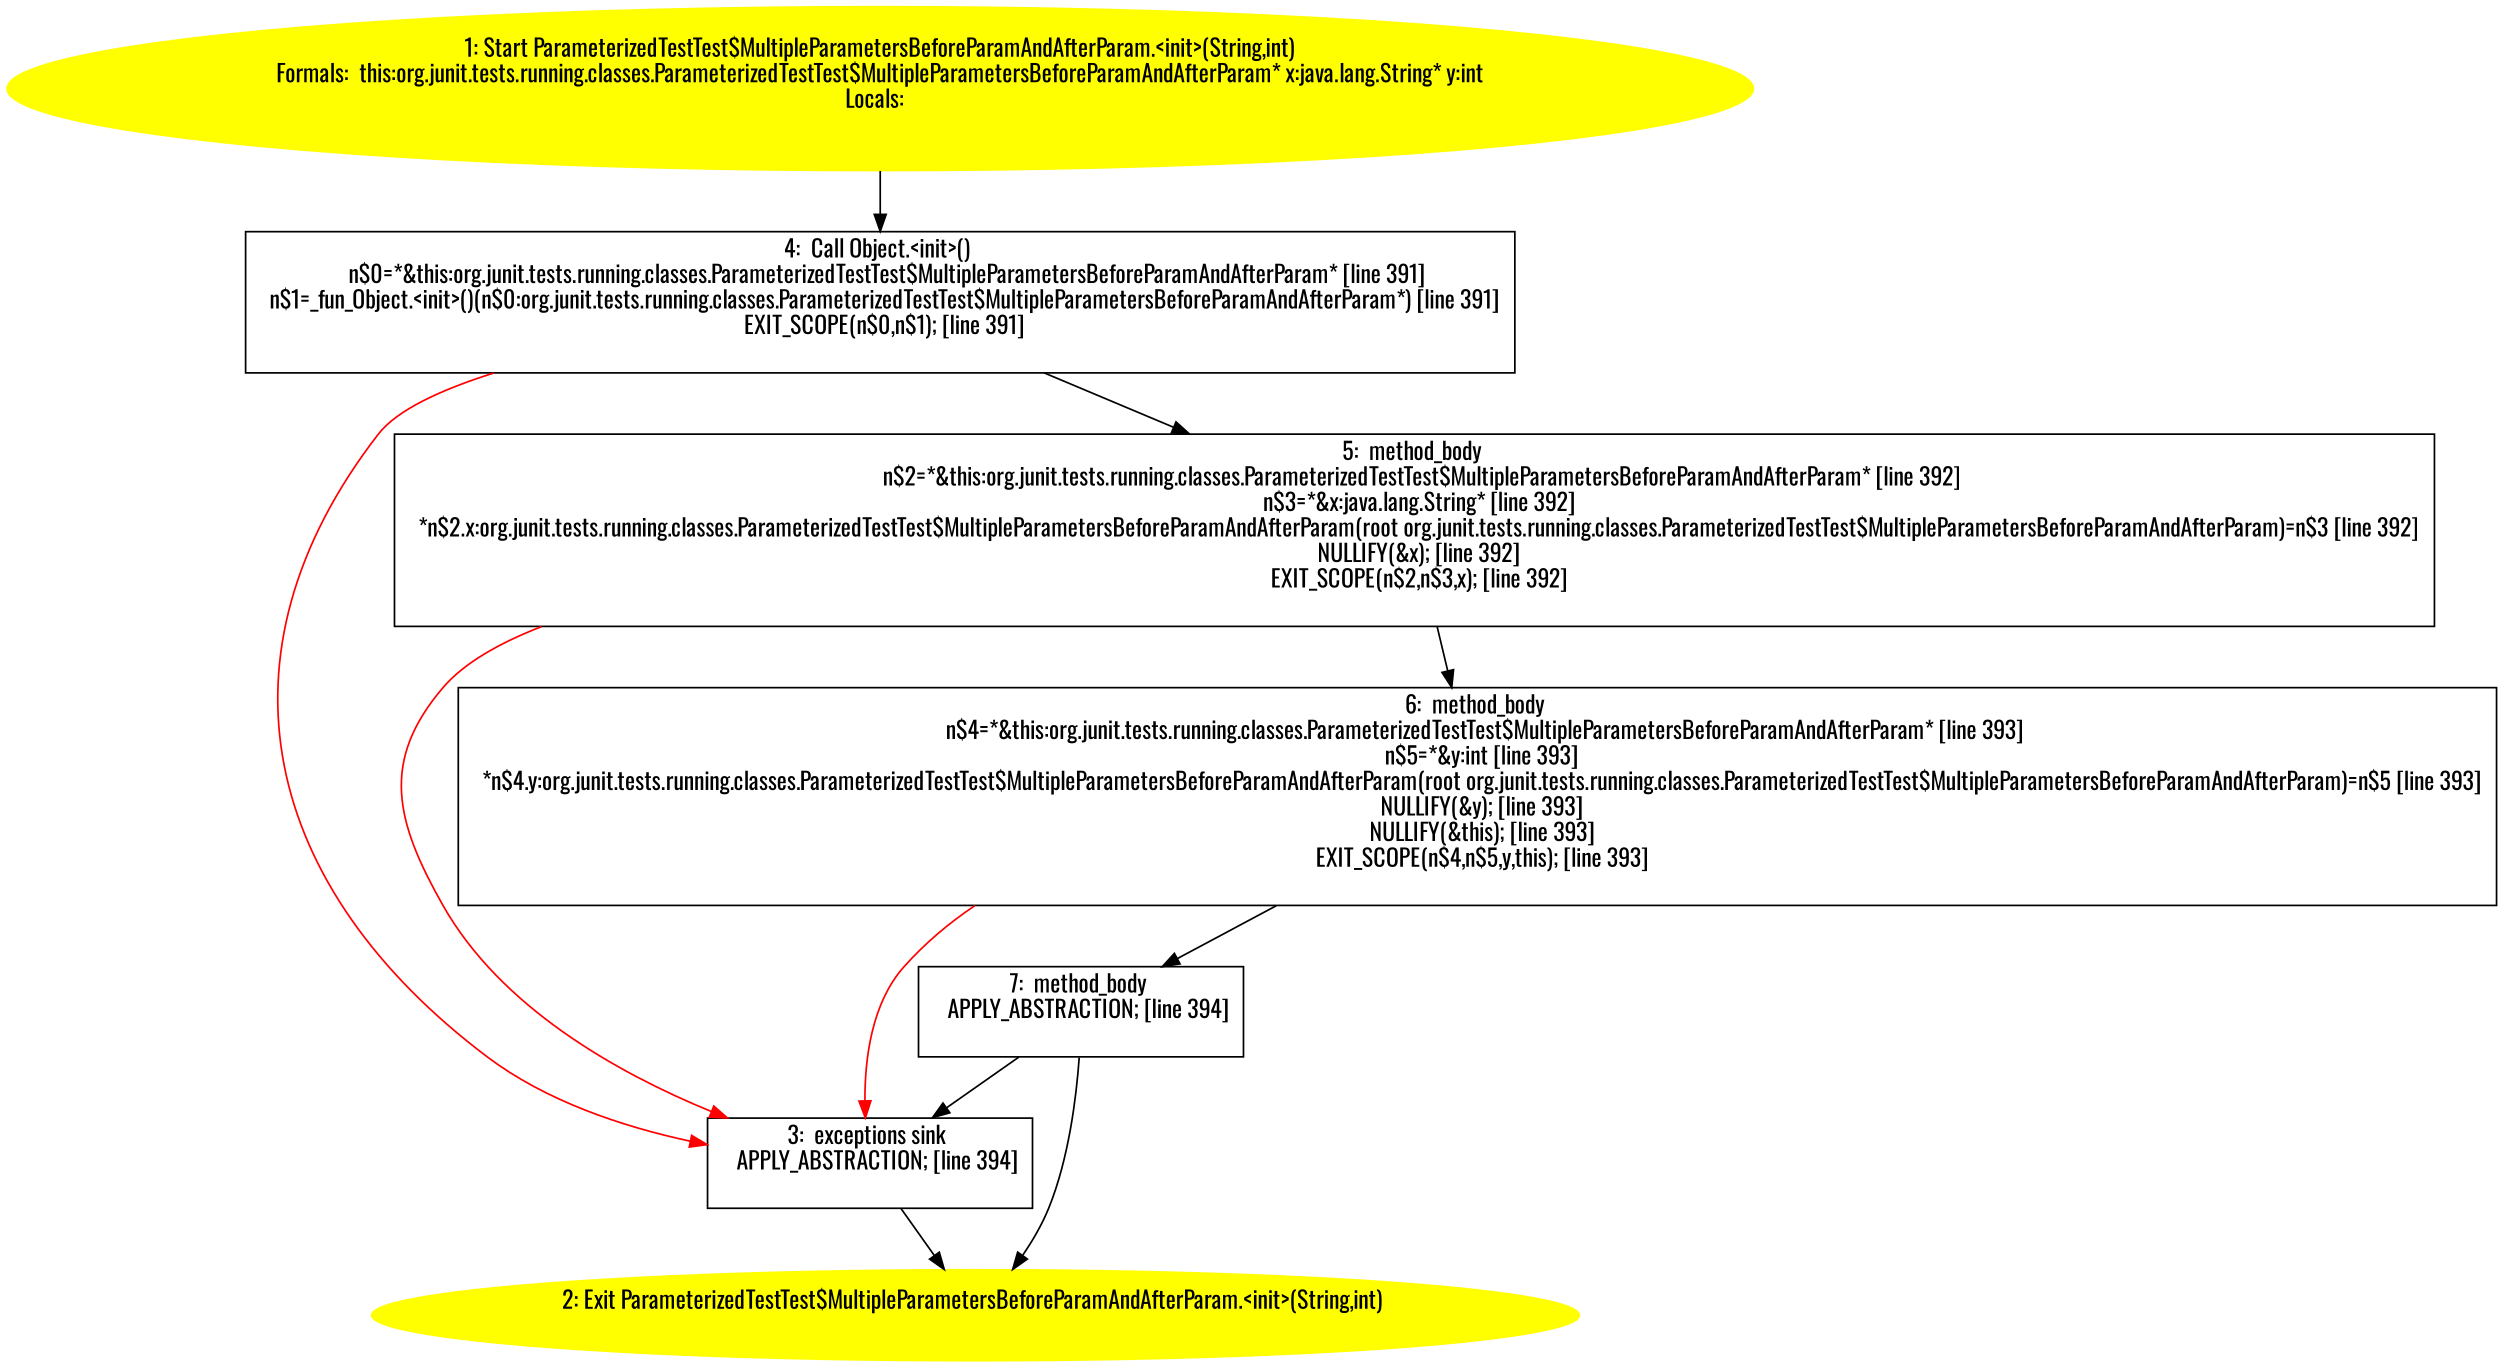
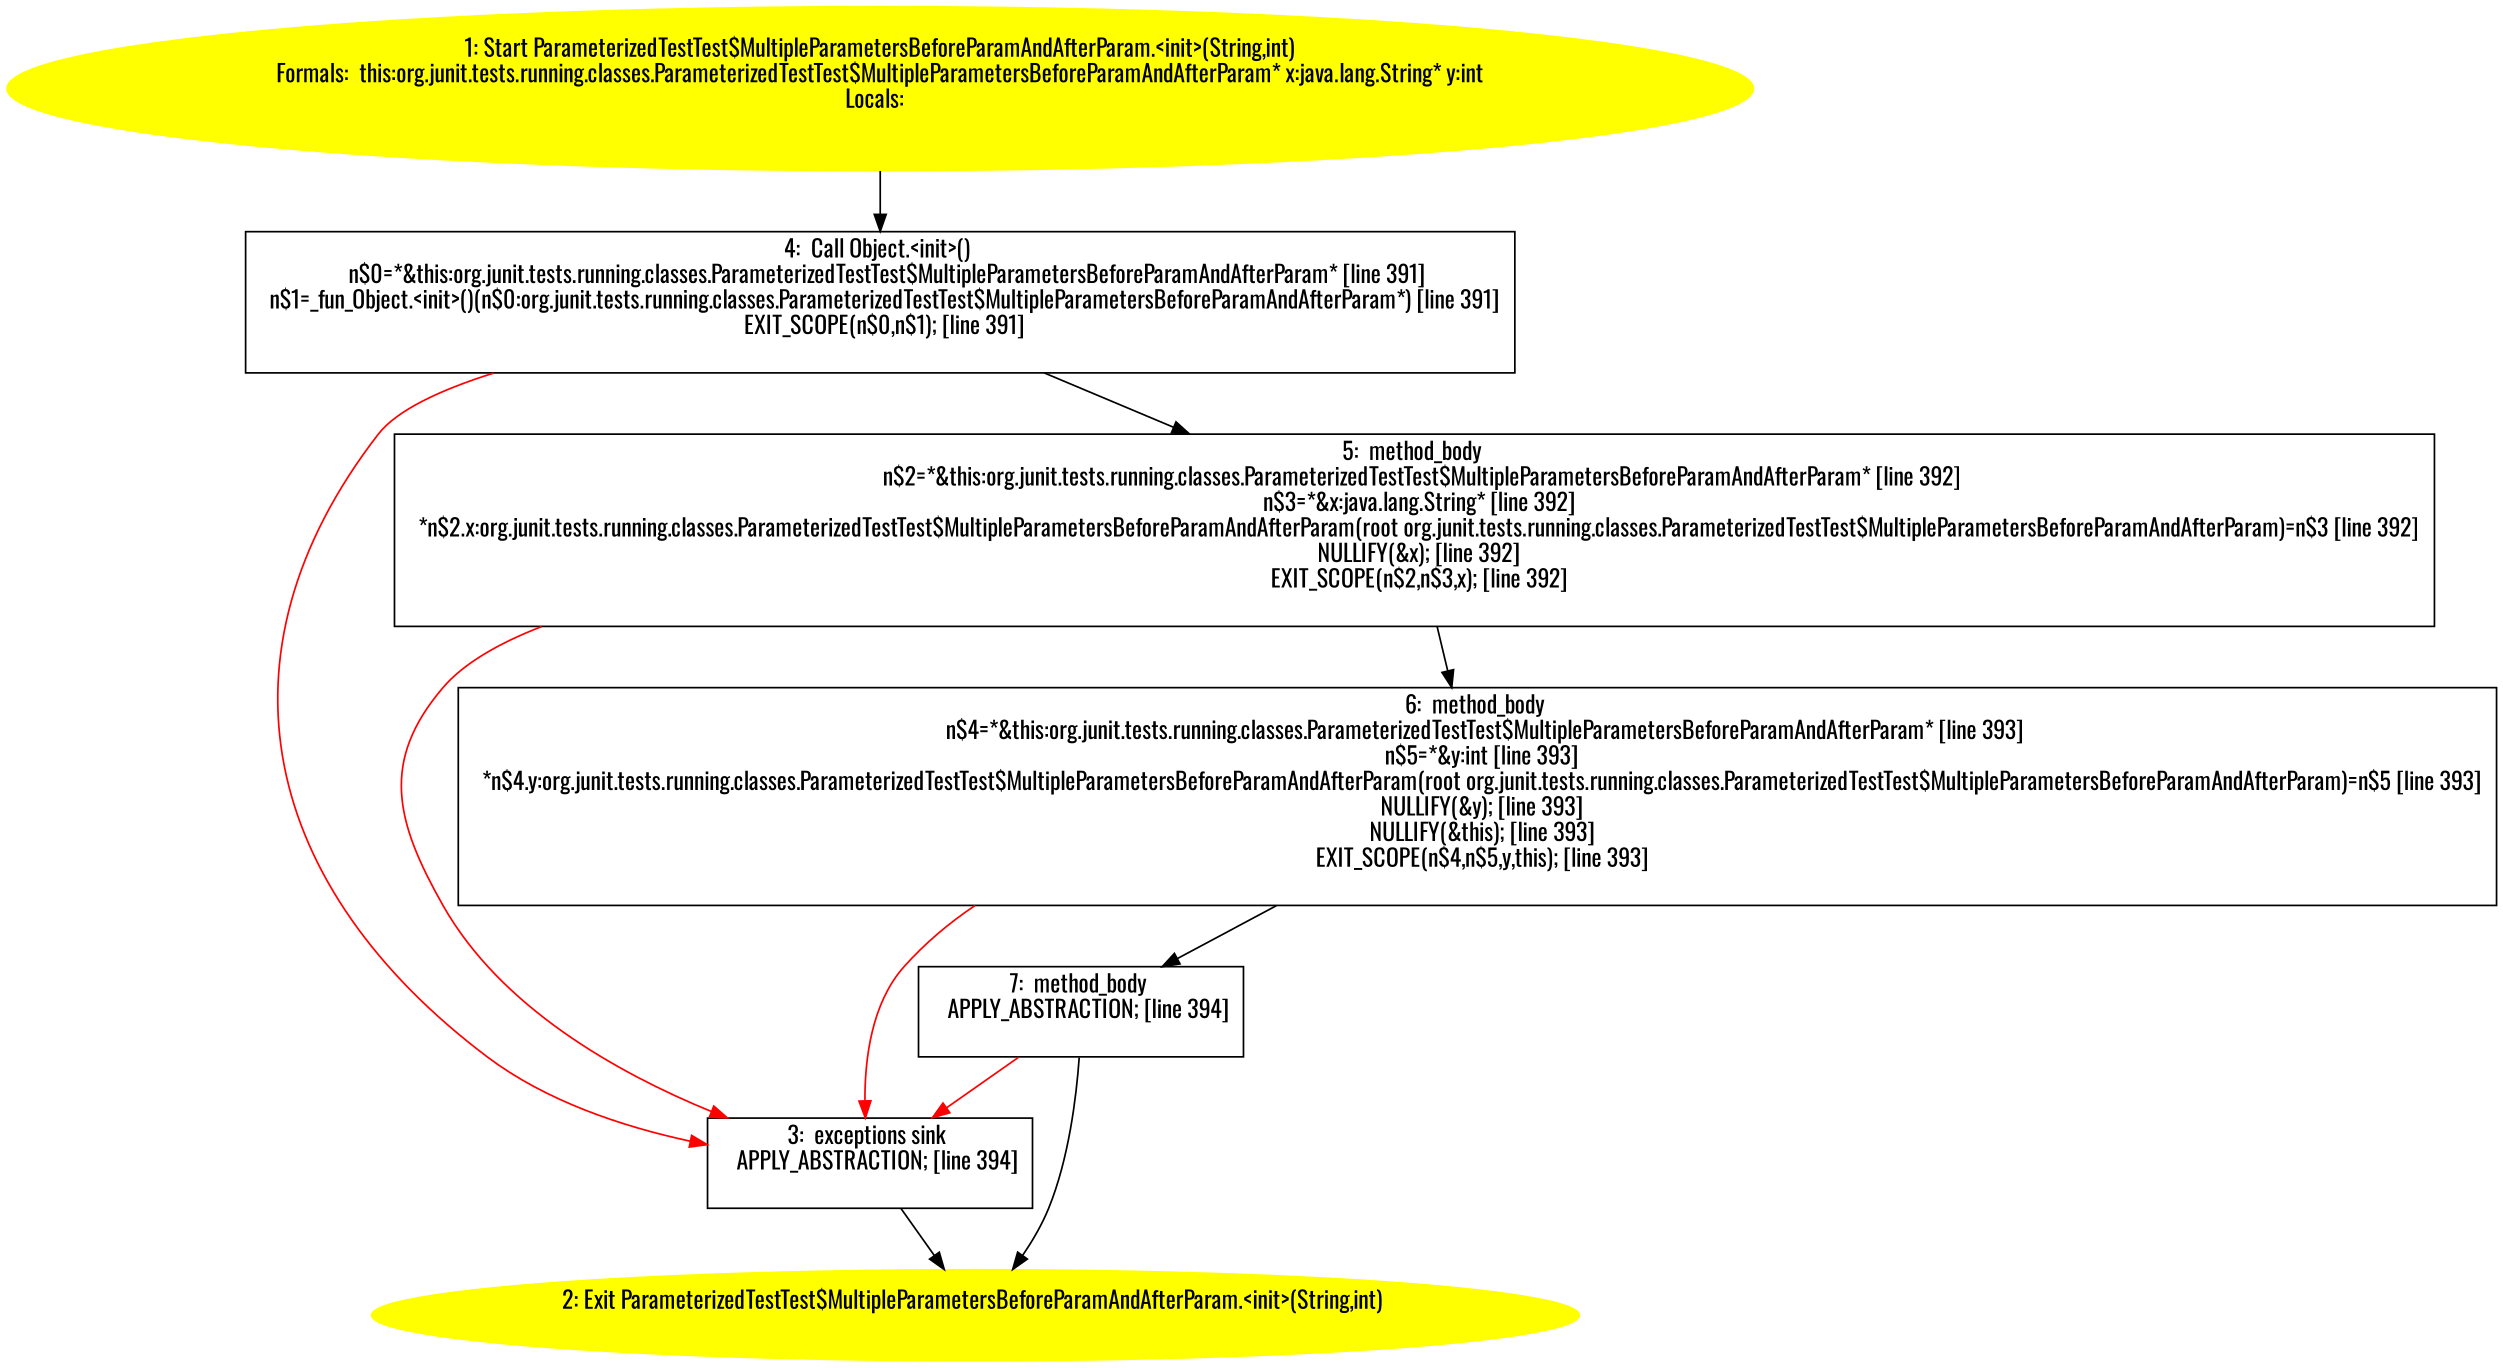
(983, 1082) -> (983, 1082)
